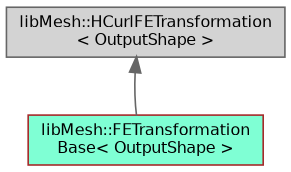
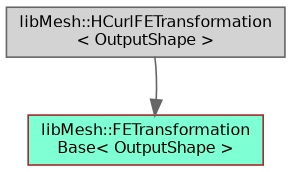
(135, 94) -> (156, 78)
